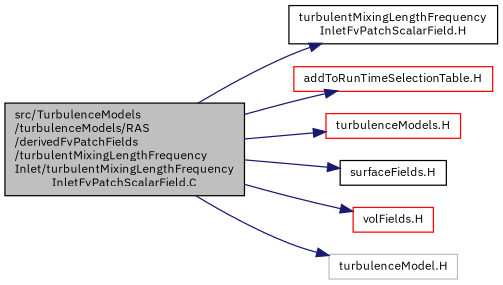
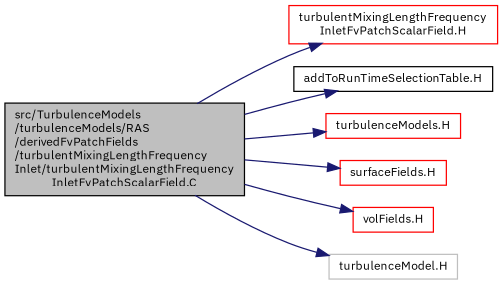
(393, 25) -> (393, 25)
(393, 79) -> (393, 79)
(393, 173) -> (393, 173)
